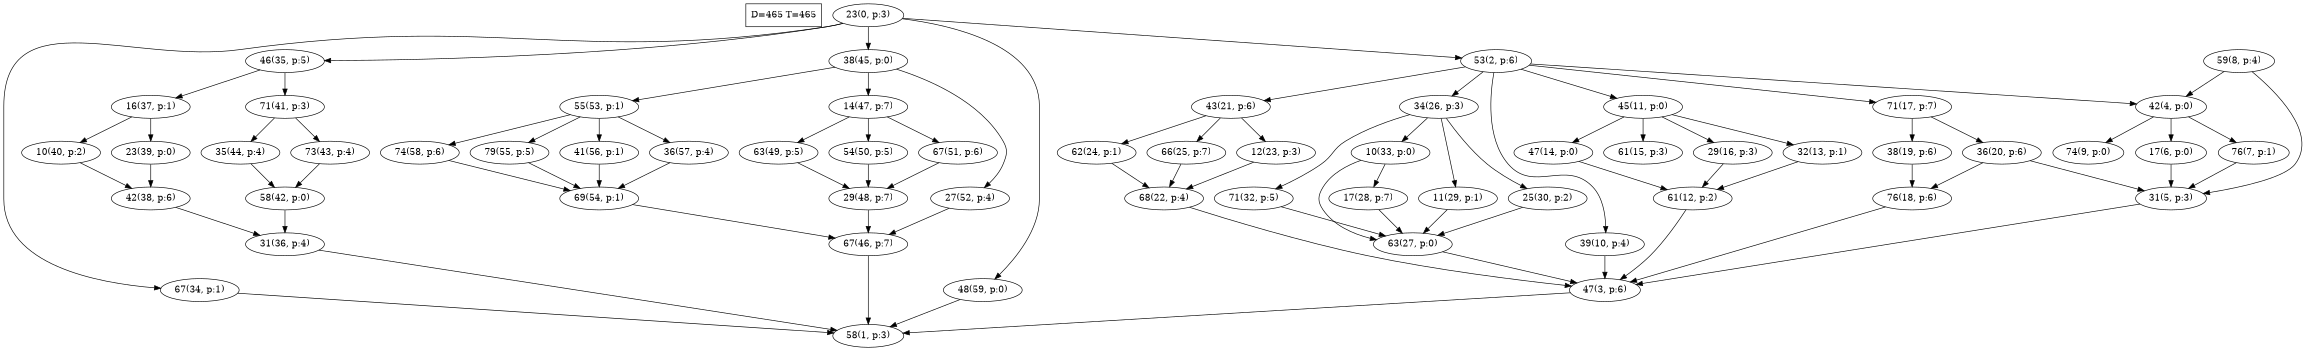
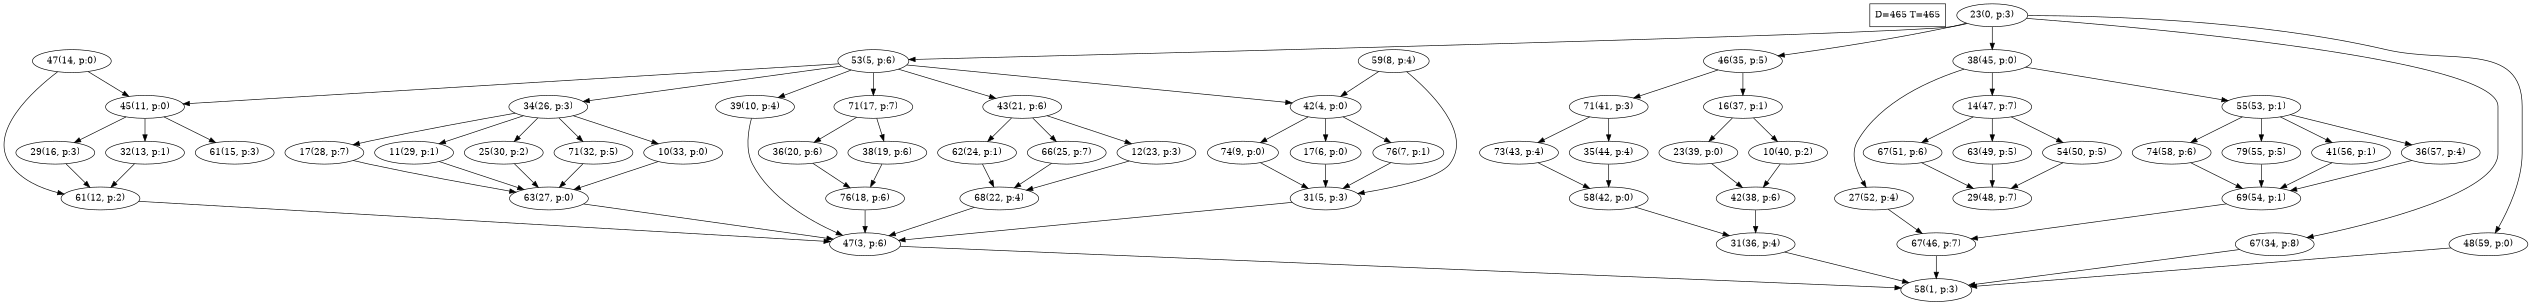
(1496, 61) -> (873, 61)
(1601, 128) -> (106, 82)
(1381, 173) -> (437, 127)
(2084, 175) -> (1281, 174)
(868, 218) -> none
(200, 290) -> (2275, 244)
